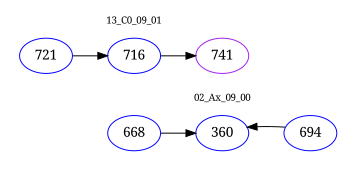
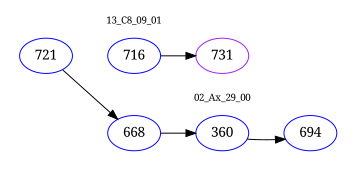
(134, 21) -> (134, 21)
(85, 56) -> (87, 91)
(222, 56) -> (222, 56)
(222, 98) -> (222, 98)
(271, 127) -> (261, 140)
